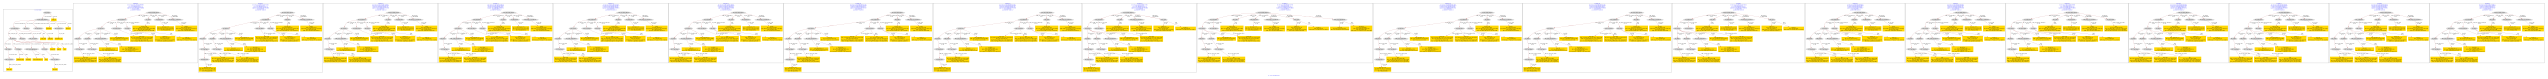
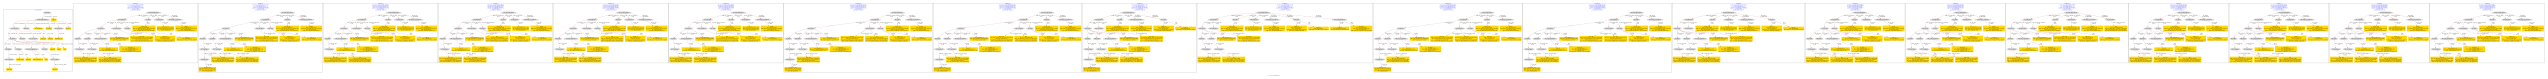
(38, 29) -> (38, 29)
